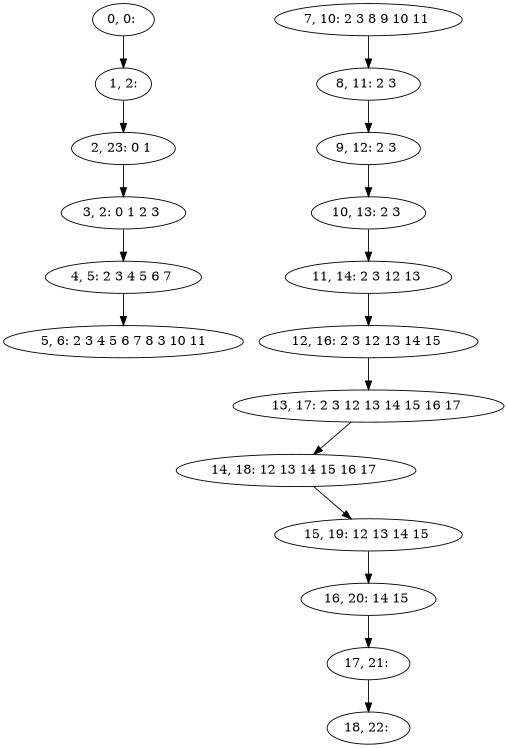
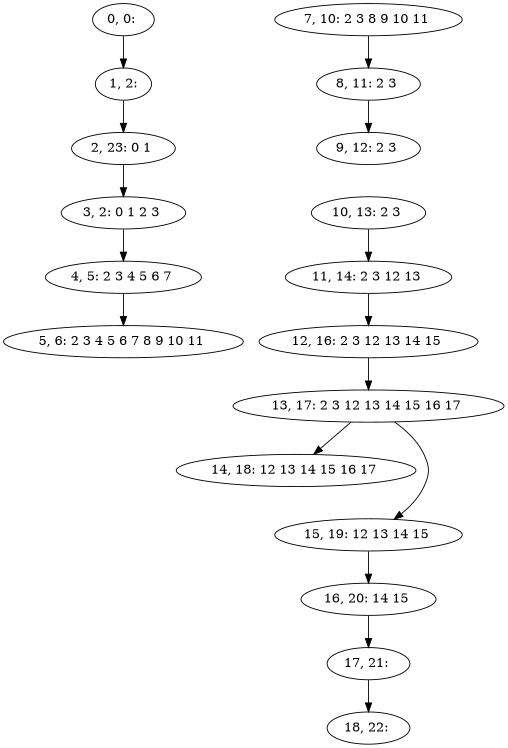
(369, 176) -> none
(123, 342) -> (123, 342)
(329, 500) -> (428, 466)
